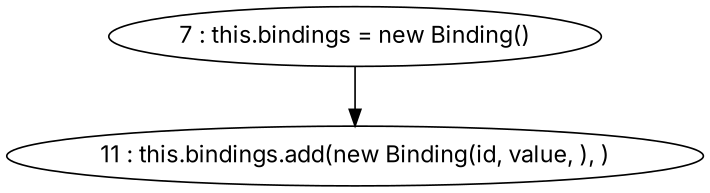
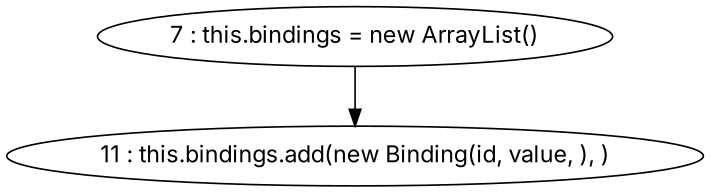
(355, 37) -> (355, 37)
